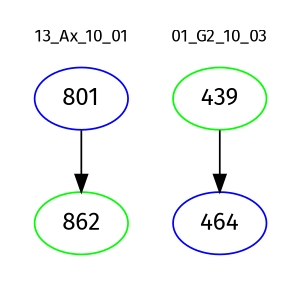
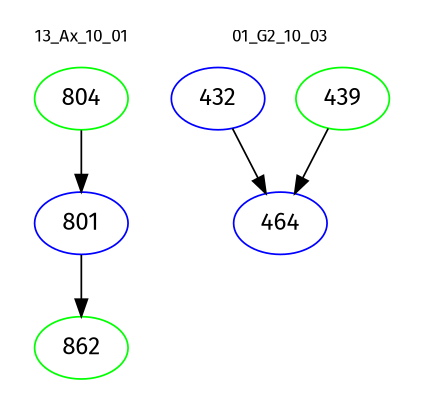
none -> (81, 99)
none -> (218, 99)
